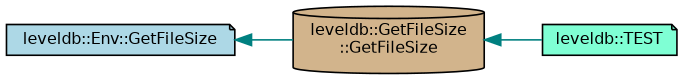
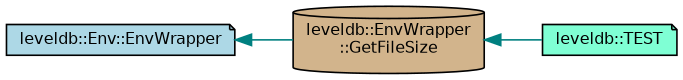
(121, 40) -> (121, 40)
(389, 40) -> (389, 40)
